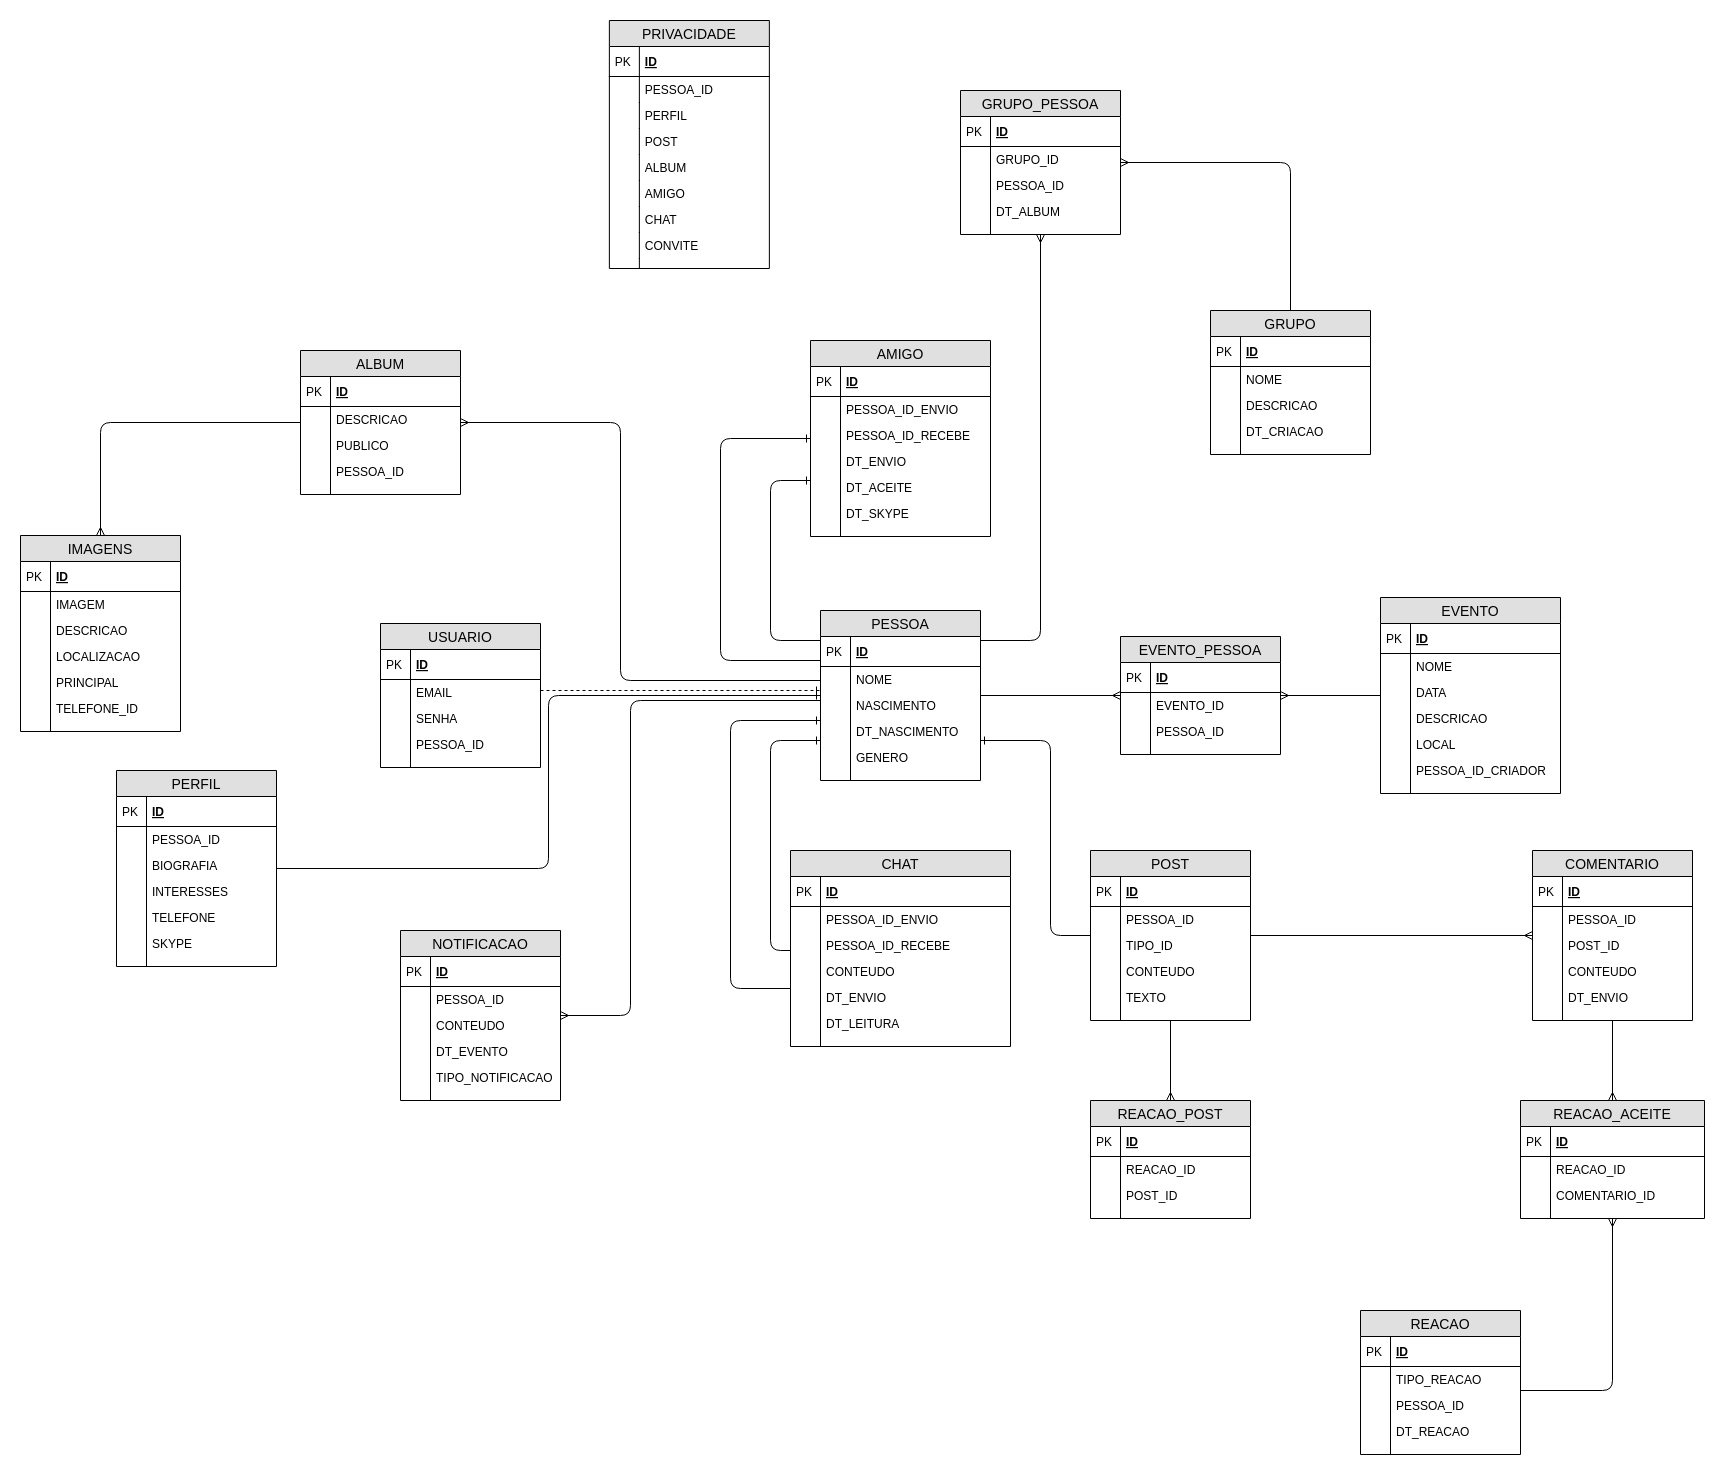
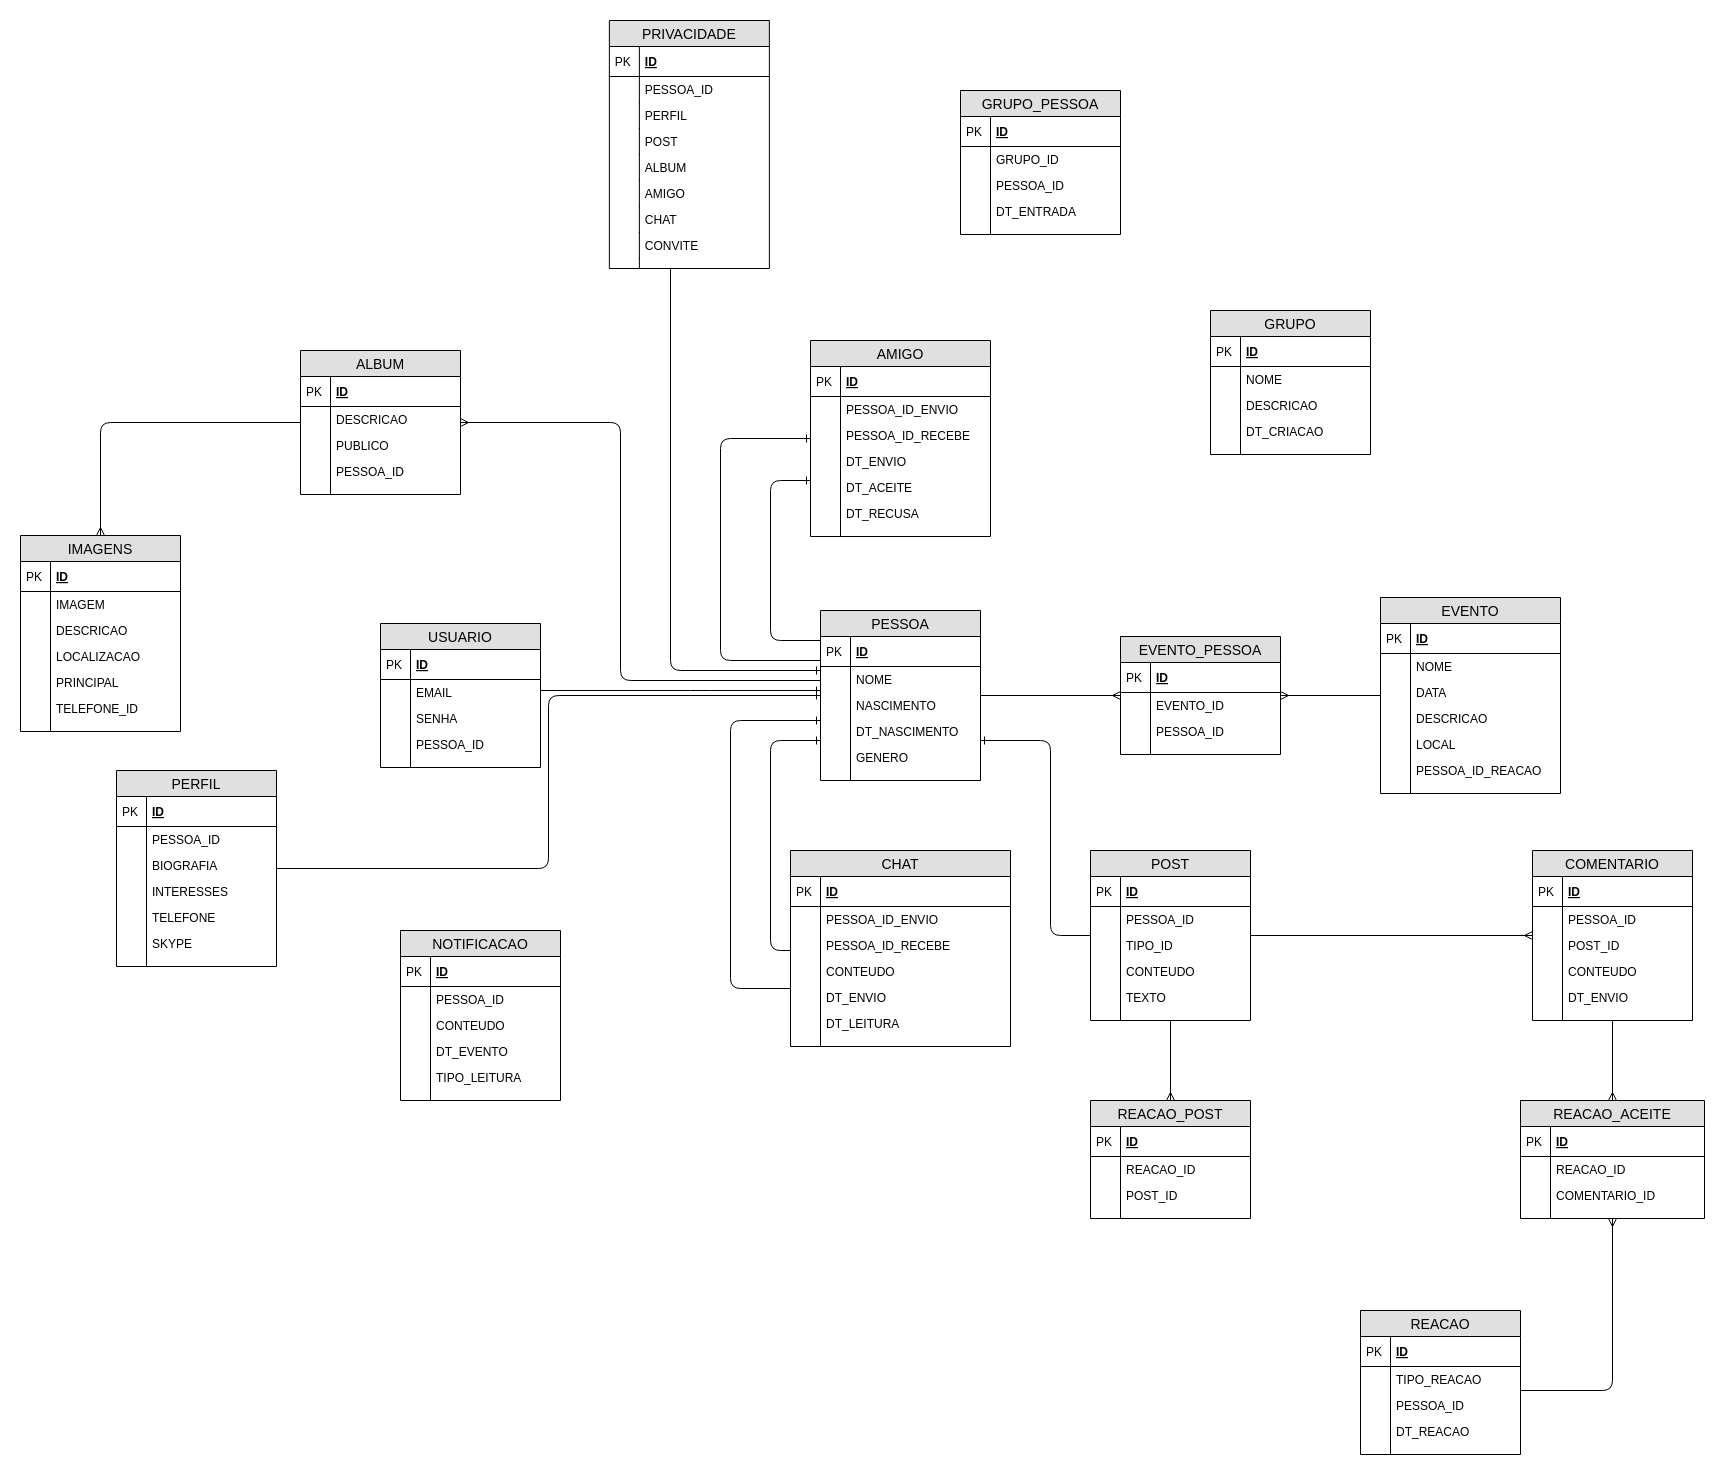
(1276, 163) -> none
(1023, 212) -> (1030, 212)
(1041, 463) -> none
(873, 514) -> (876, 514)
none -> (671, 540)
(681, 691) -> (681, 691)
(1473, 771) -> (1470, 771)
(631, 798) -> none
(490, 1078) -> (476, 1078)
